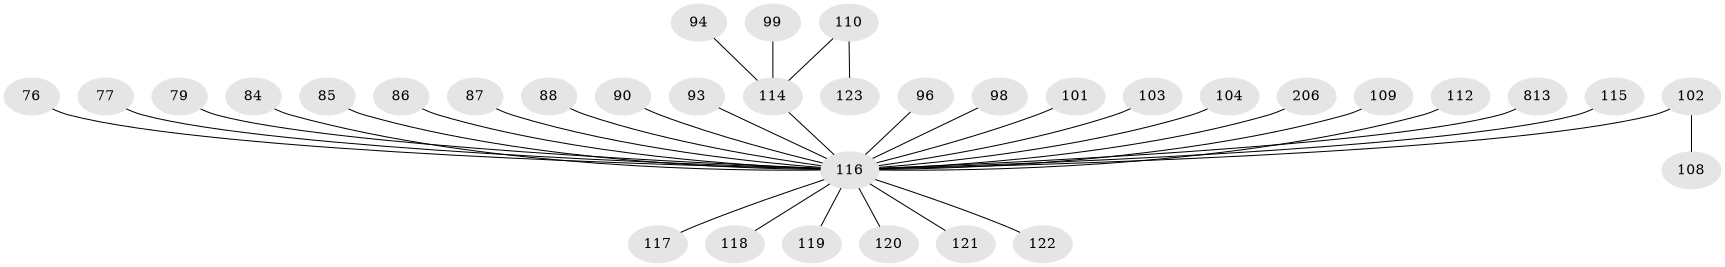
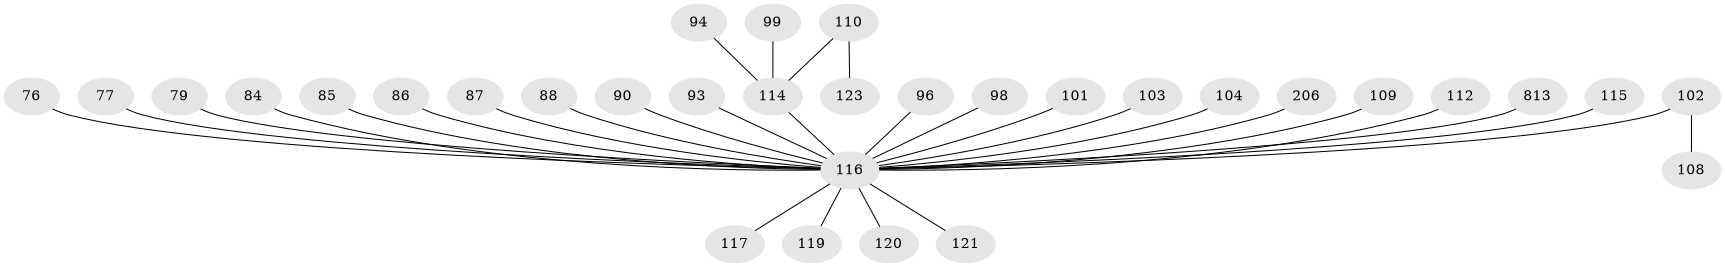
(735, 244) -> none
(1043, 244) -> none
